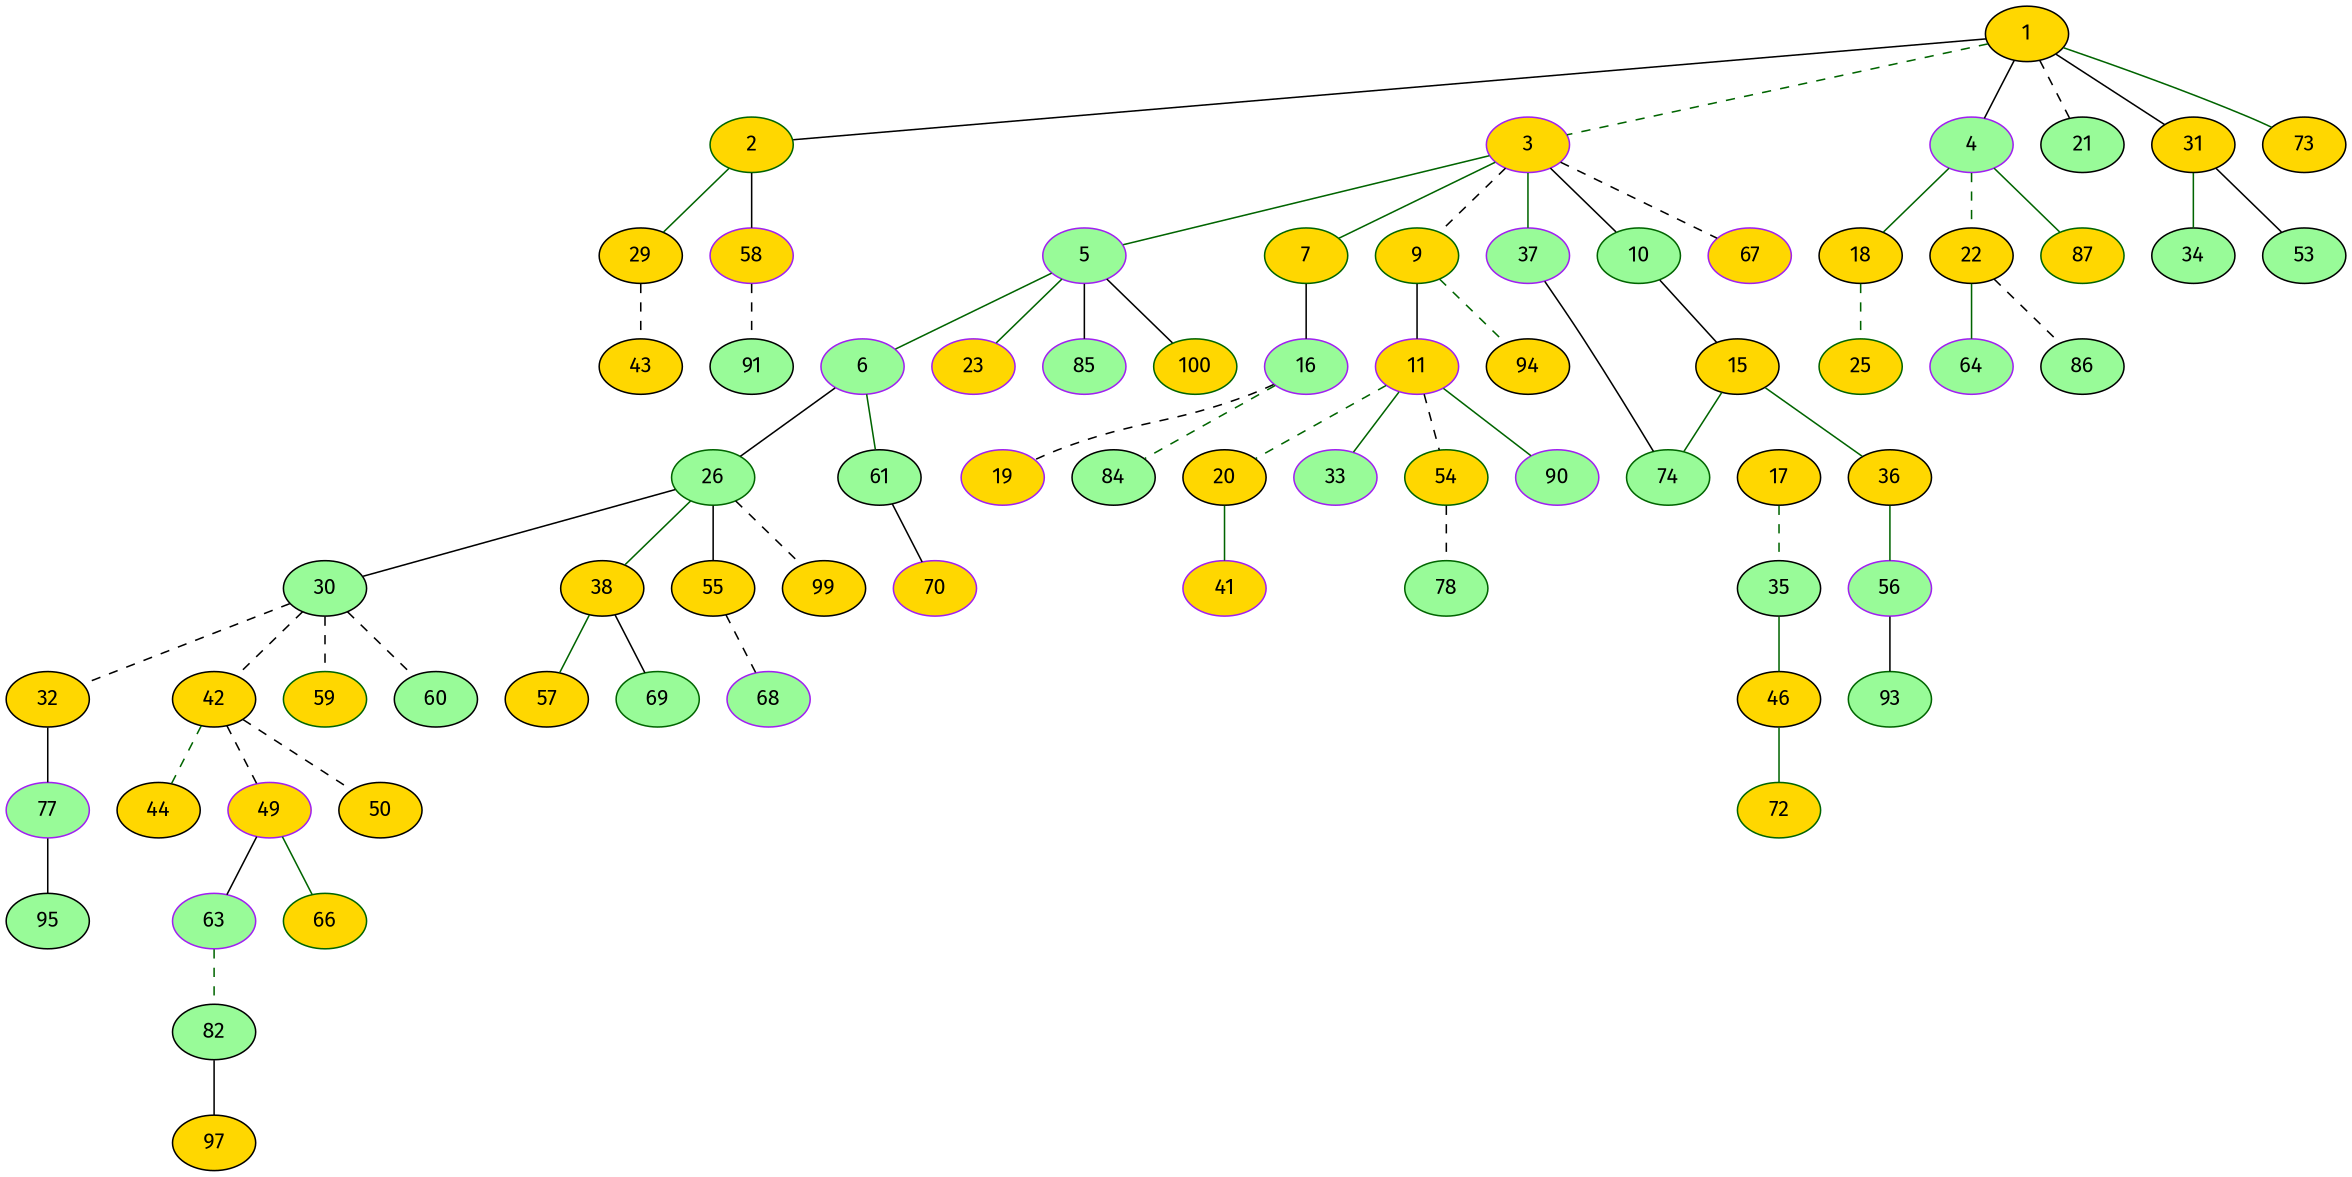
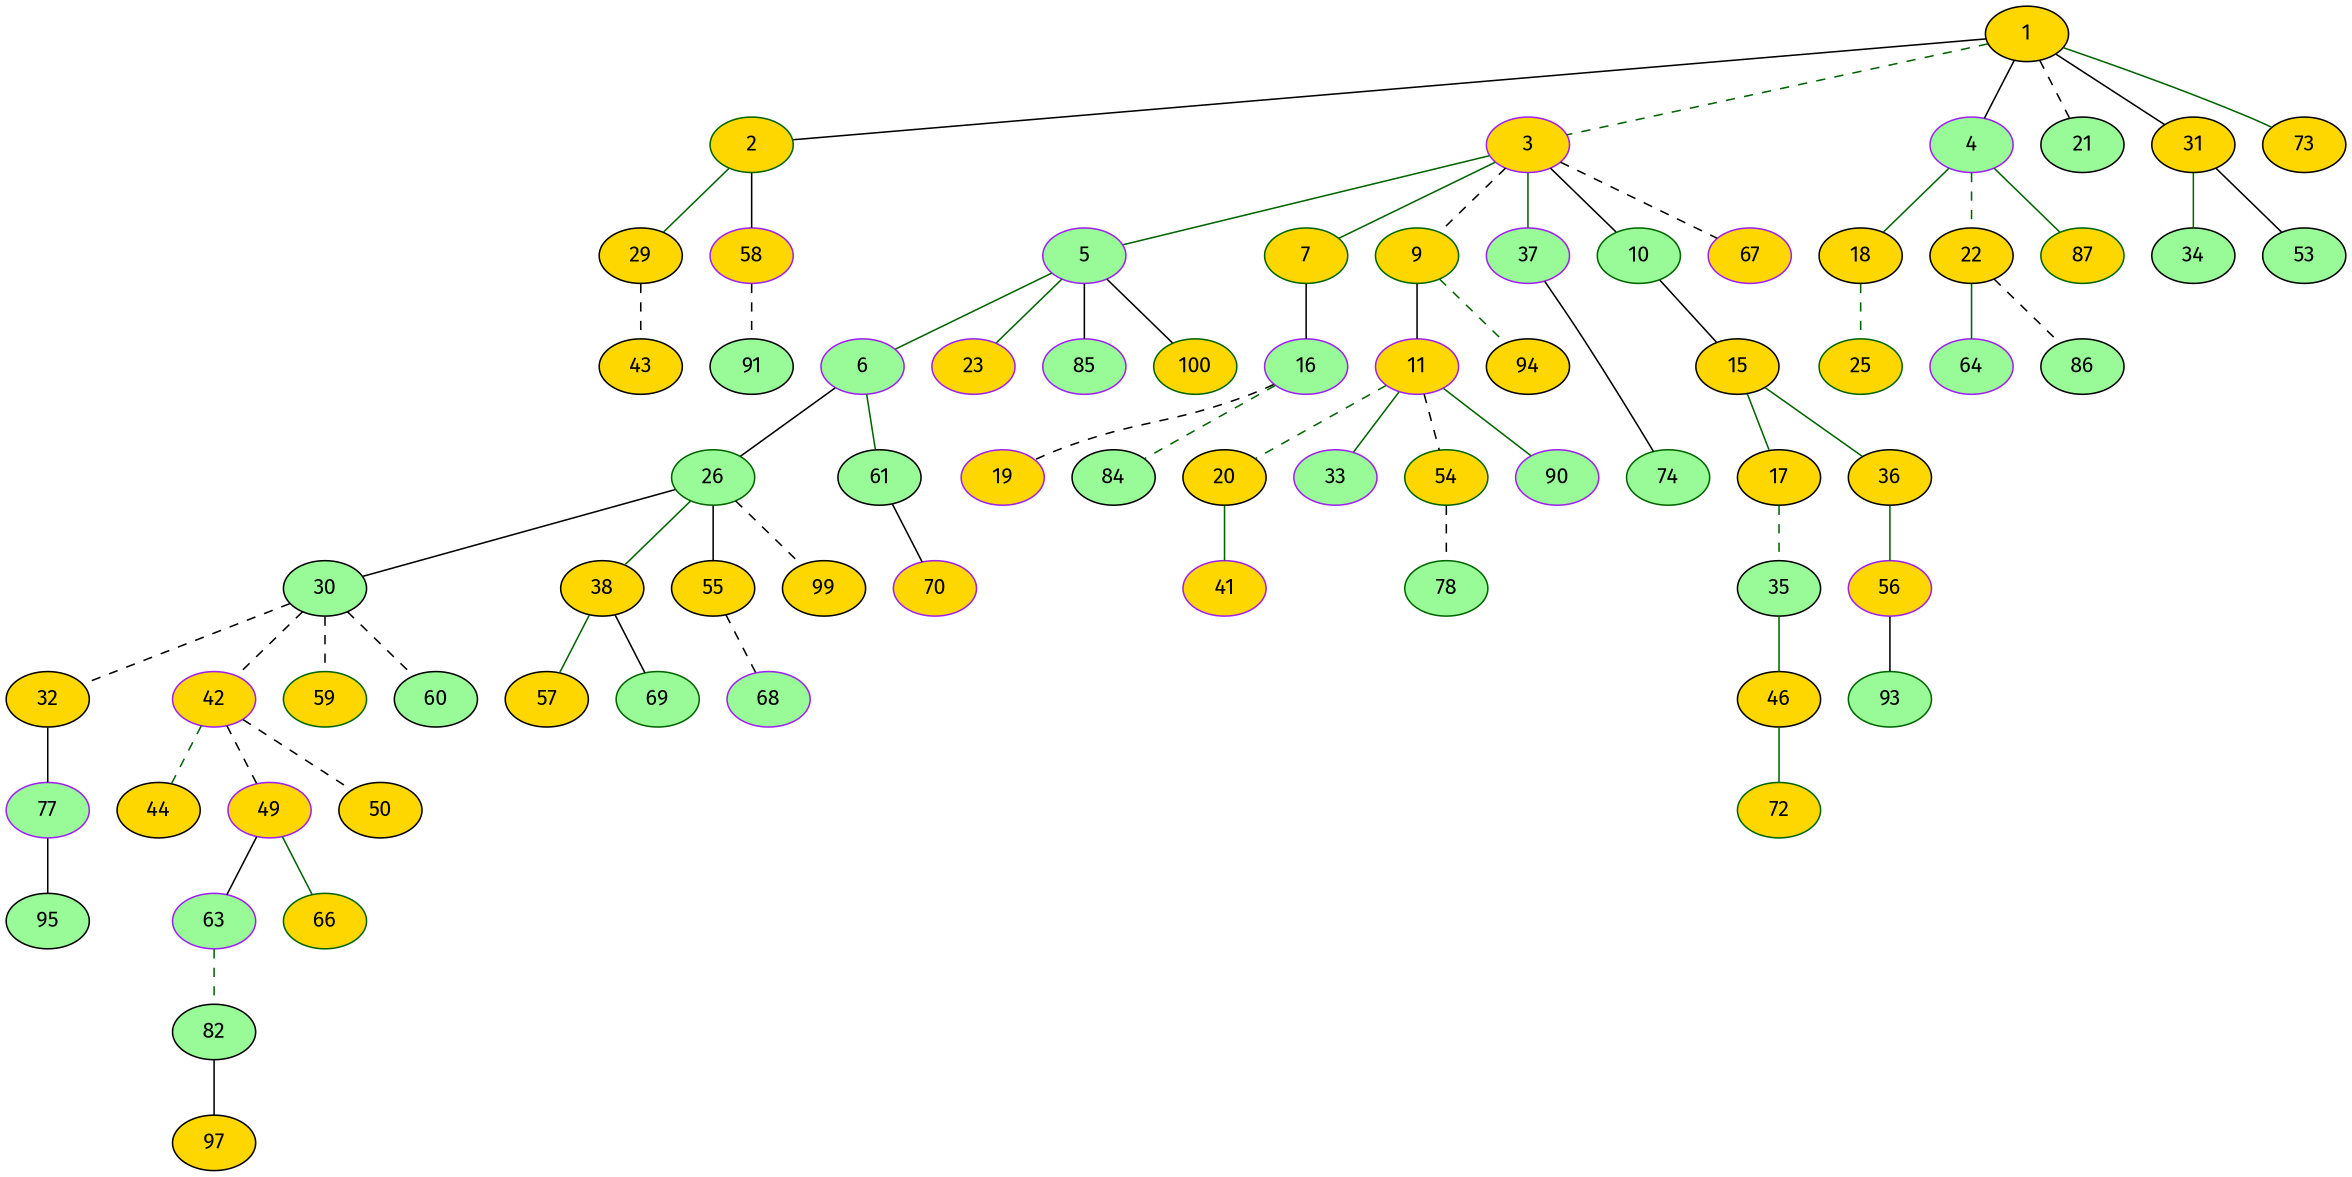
(1703, 422) -> (1758, 422)
(1890, 588) -> (1890, 588)
(214, 699) -> (214, 699)
